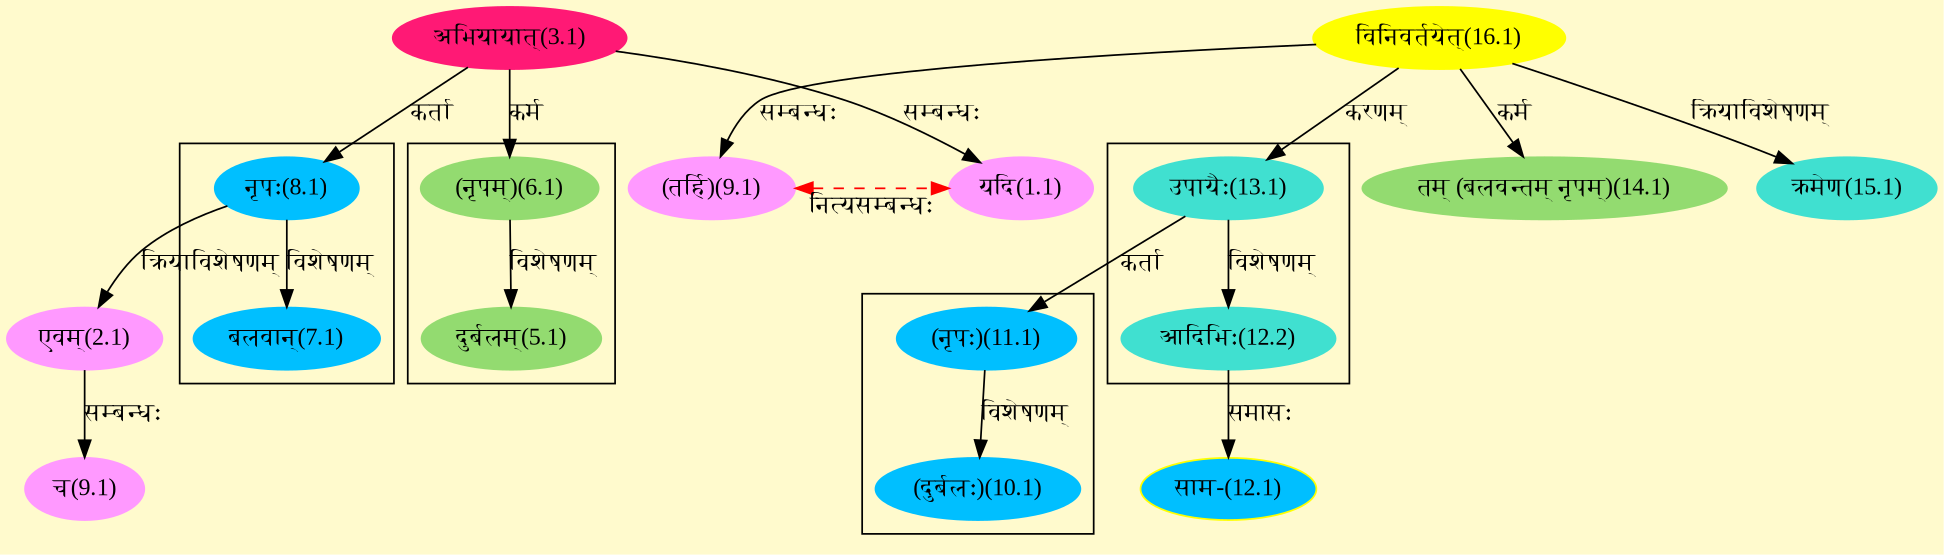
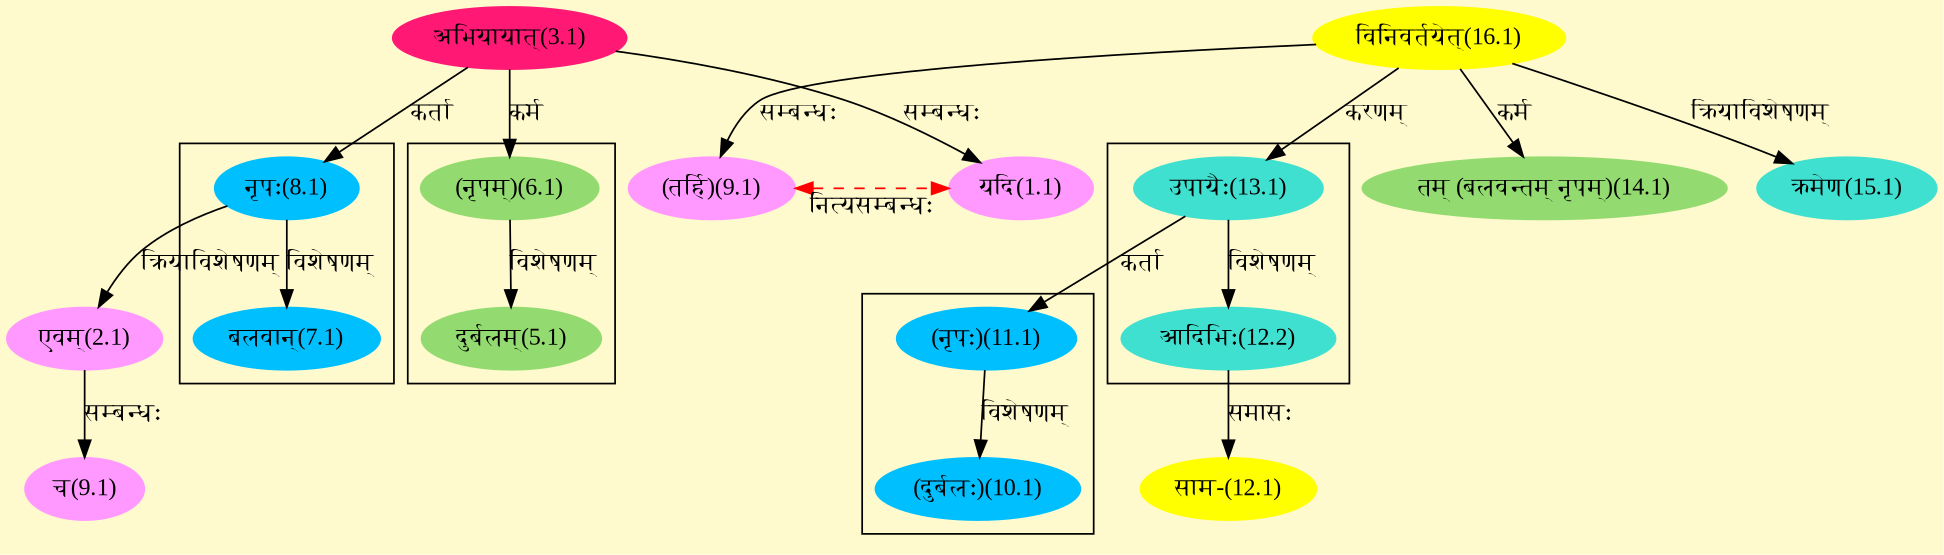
(1228, 489) -> (1228, 489)
